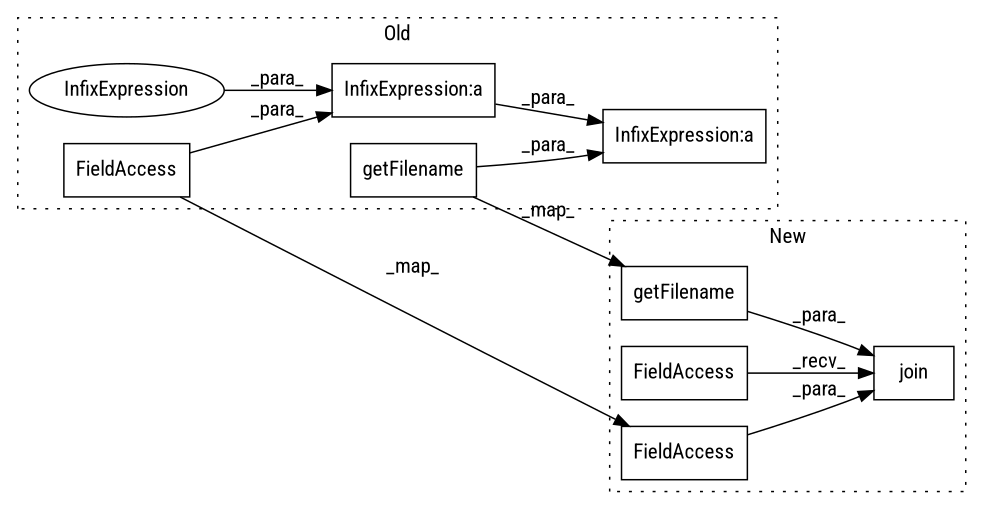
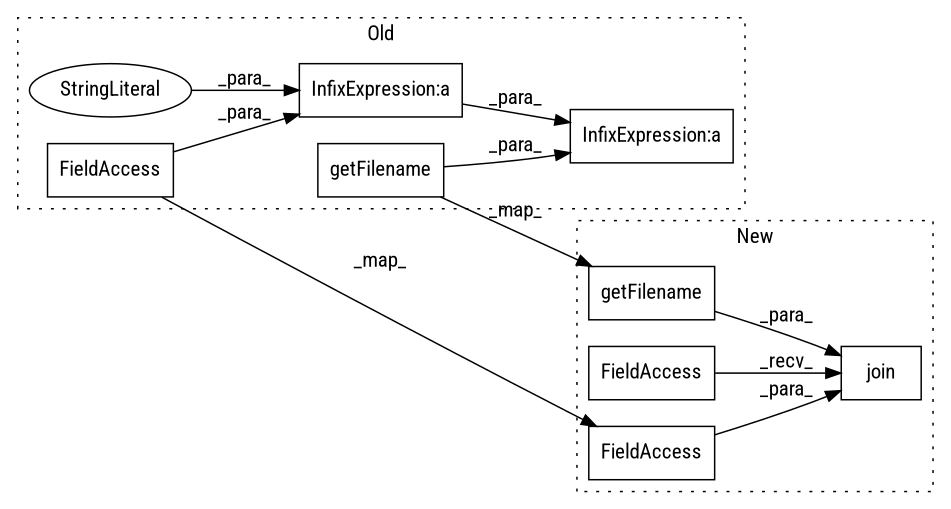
(127, 90) -> (110, 90)
